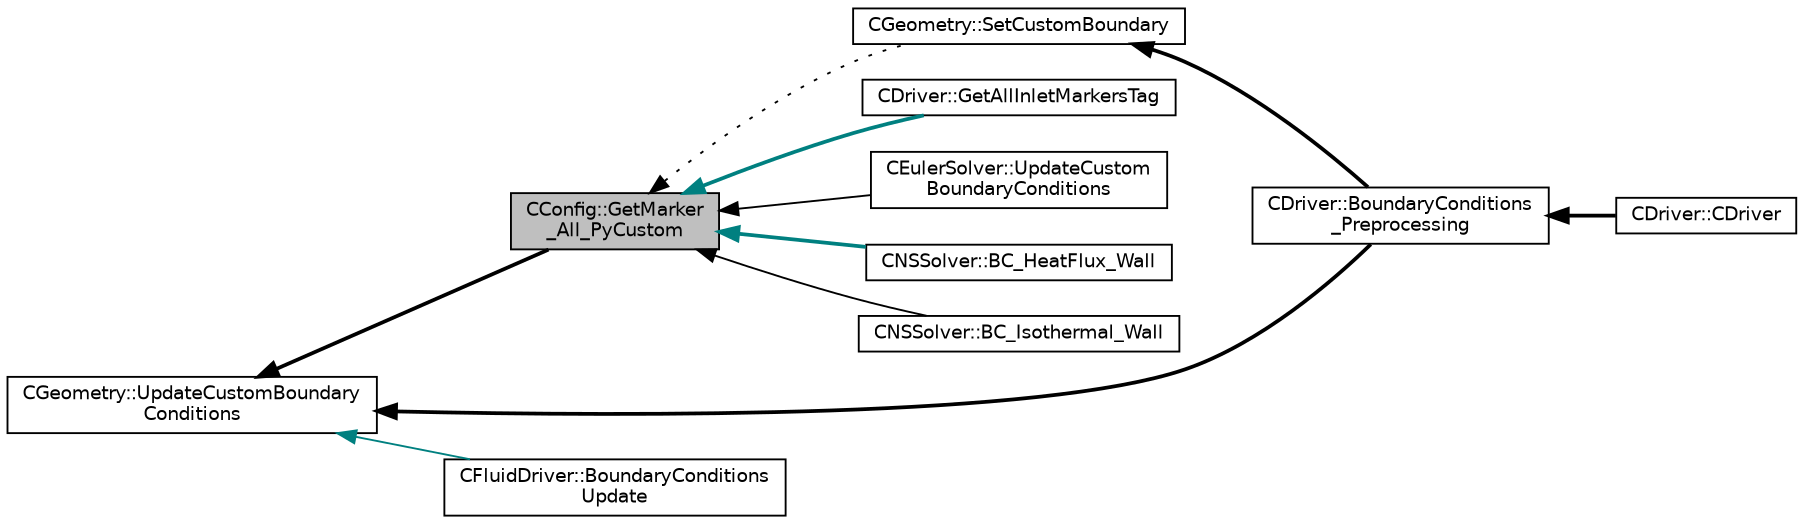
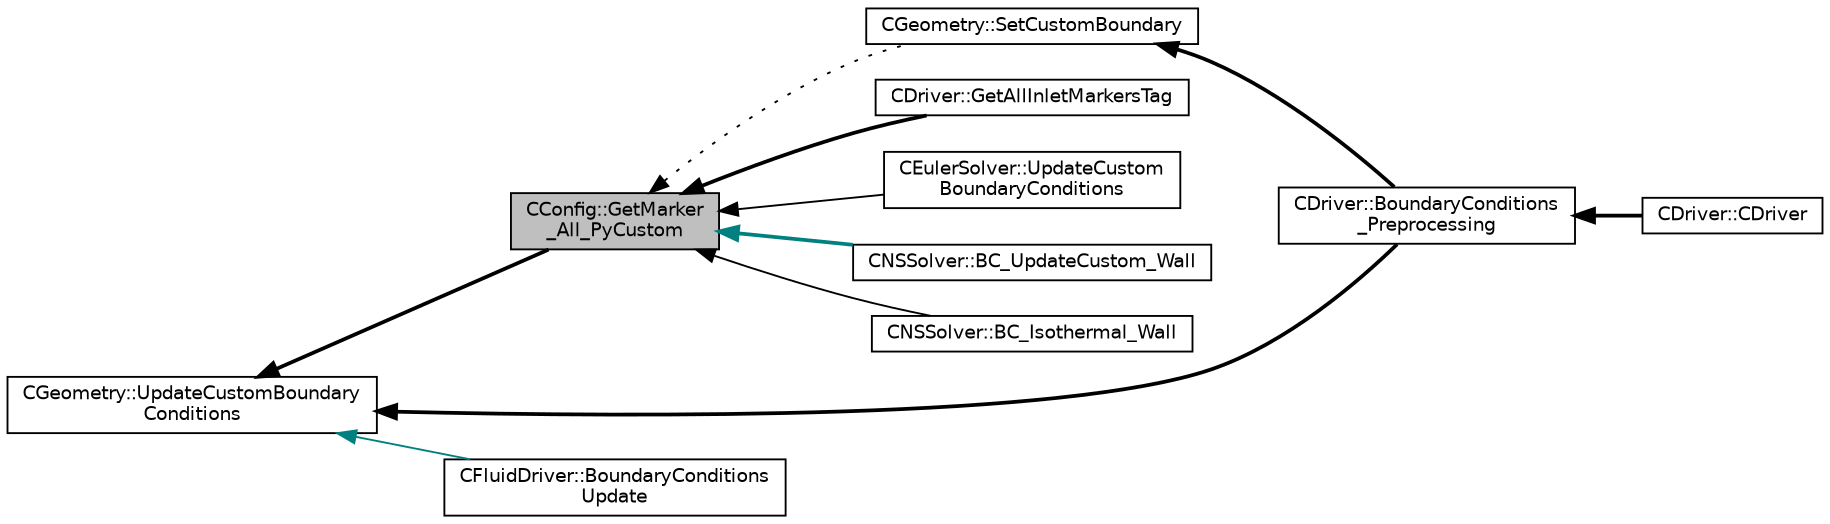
(812, 146) -> (812, 146)
(1019, 262) -> (1032, 262)
